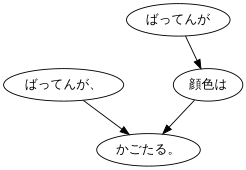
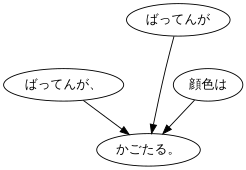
(191, 48) -> (163, 80)
